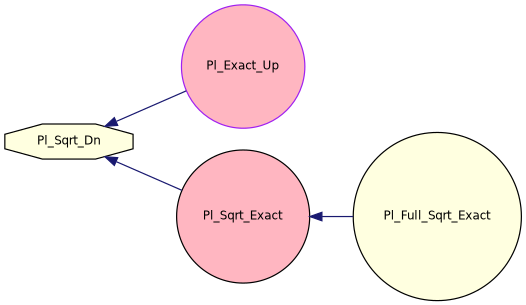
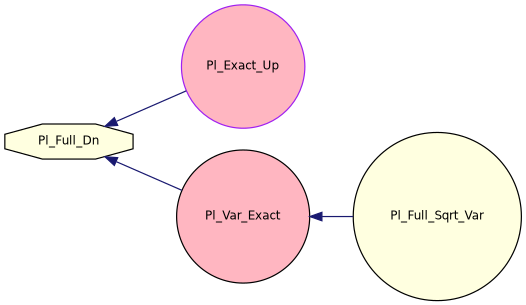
(69, 142) -> (69, 142)
(243, 217) -> (243, 217)
(437, 217) -> (437, 217)
